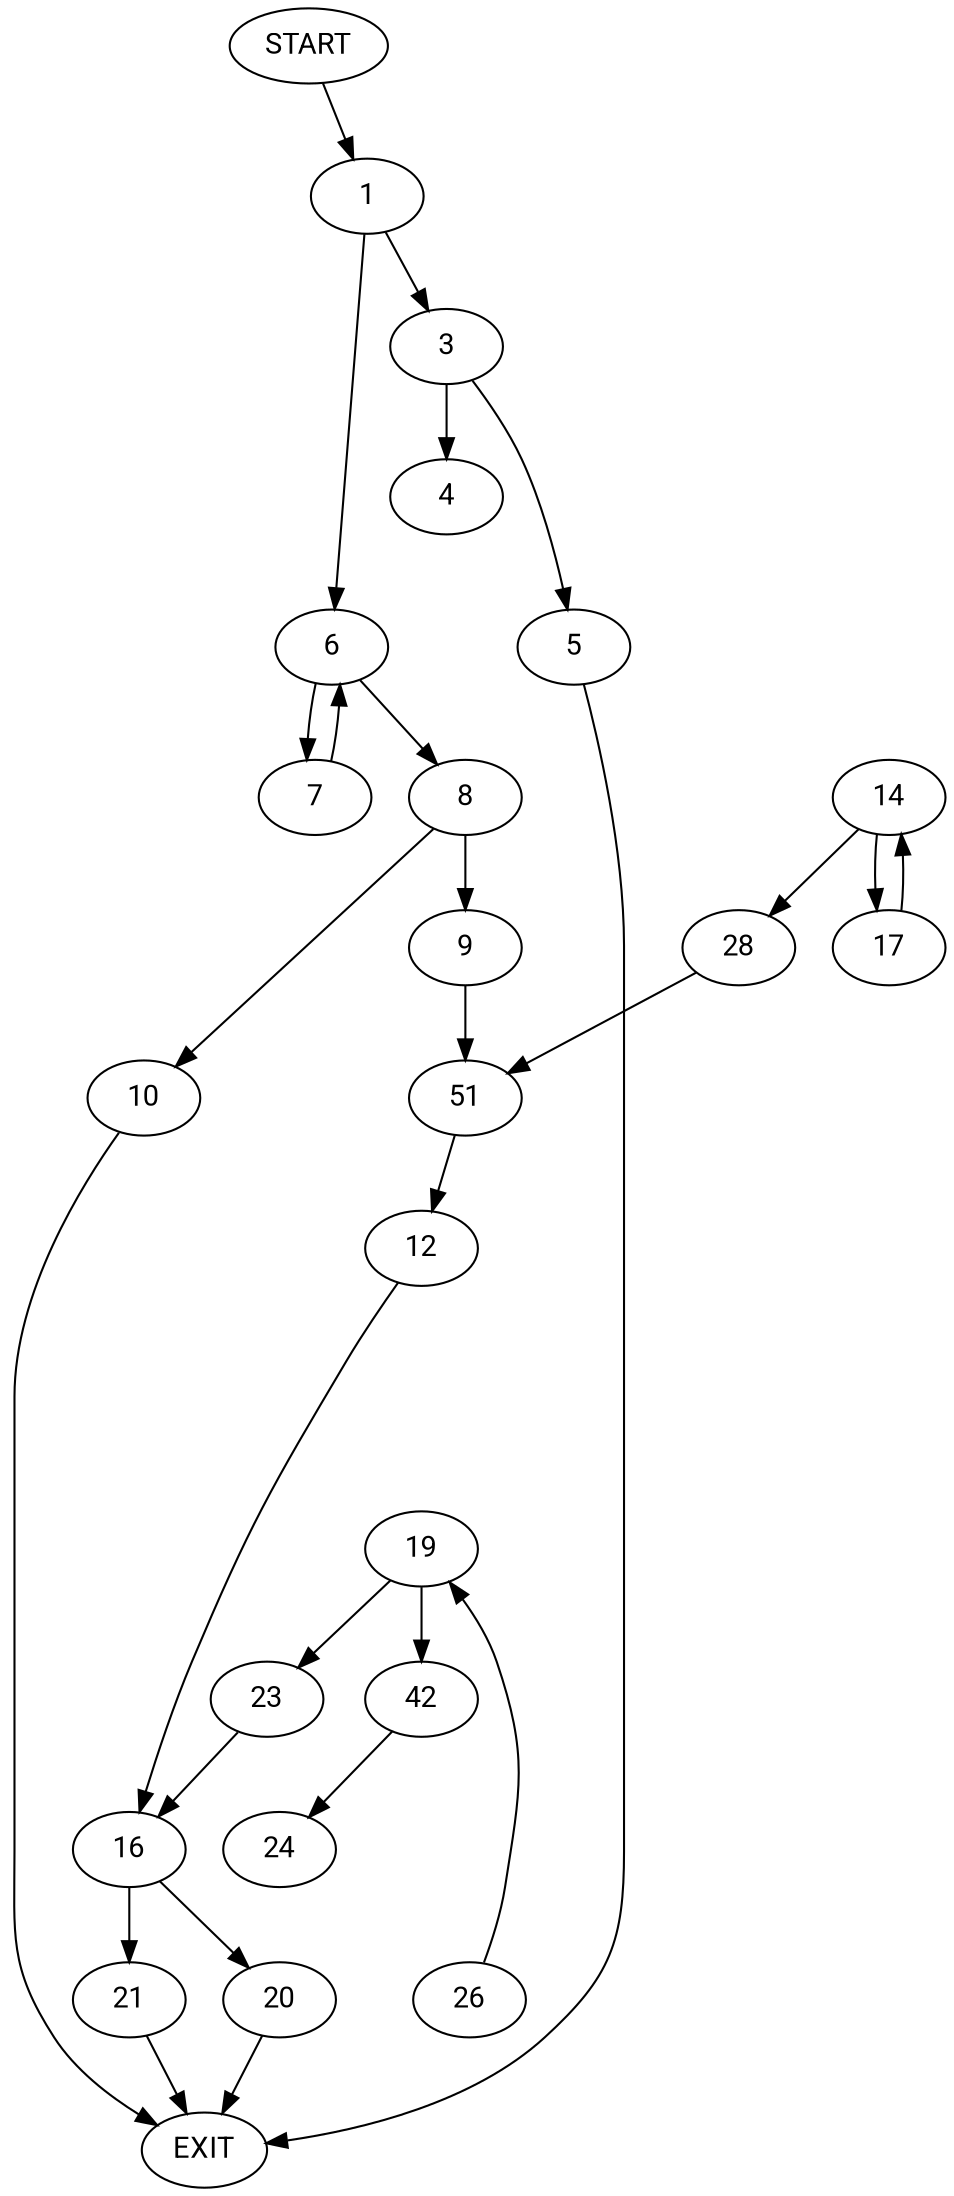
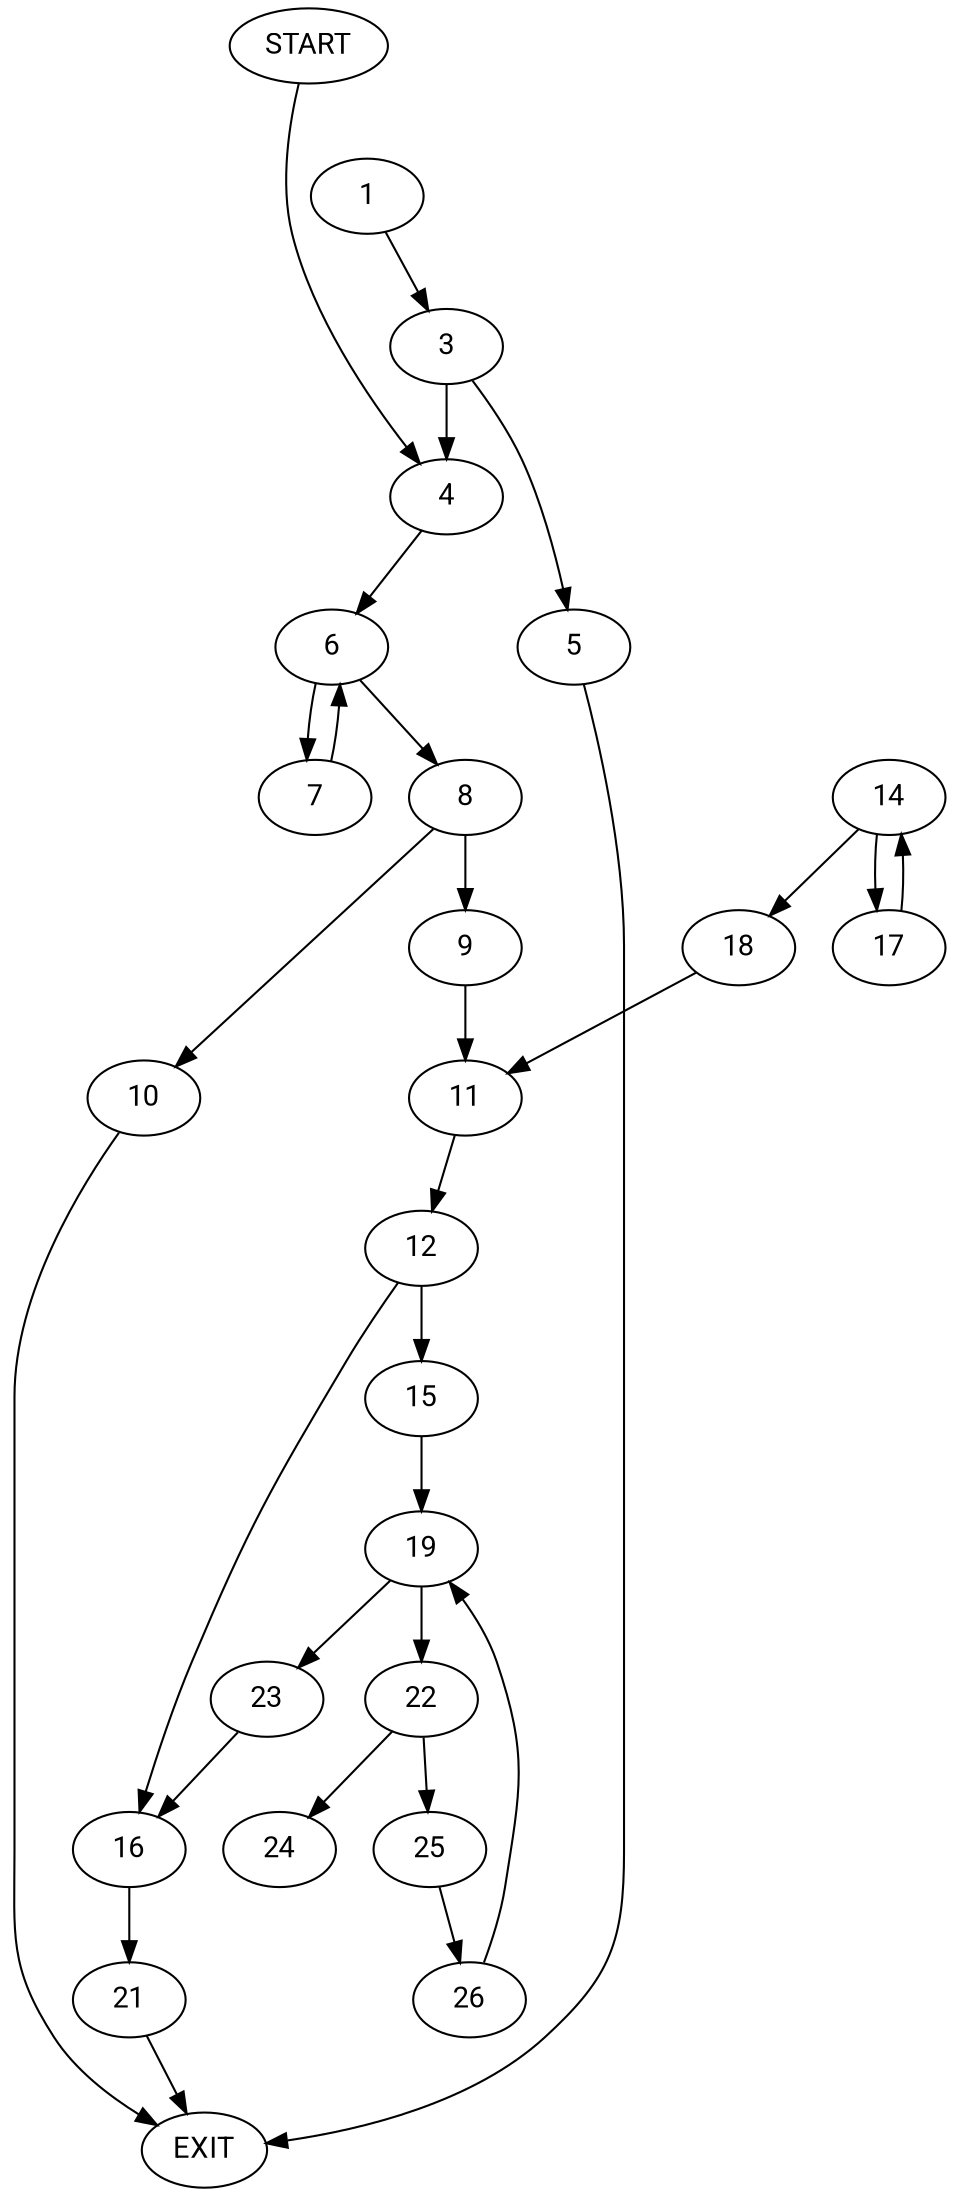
(334, 111) -> (306, 277)
(350, 411) -> (396, 564)
(739, 948) -> (739, 948)
(465, 1098) -> (465, 1098)
none -> (422, 1399)
(422, 1699) -> (422, 1699)
none -> (430, 1850)
(280, 2000) -> none
